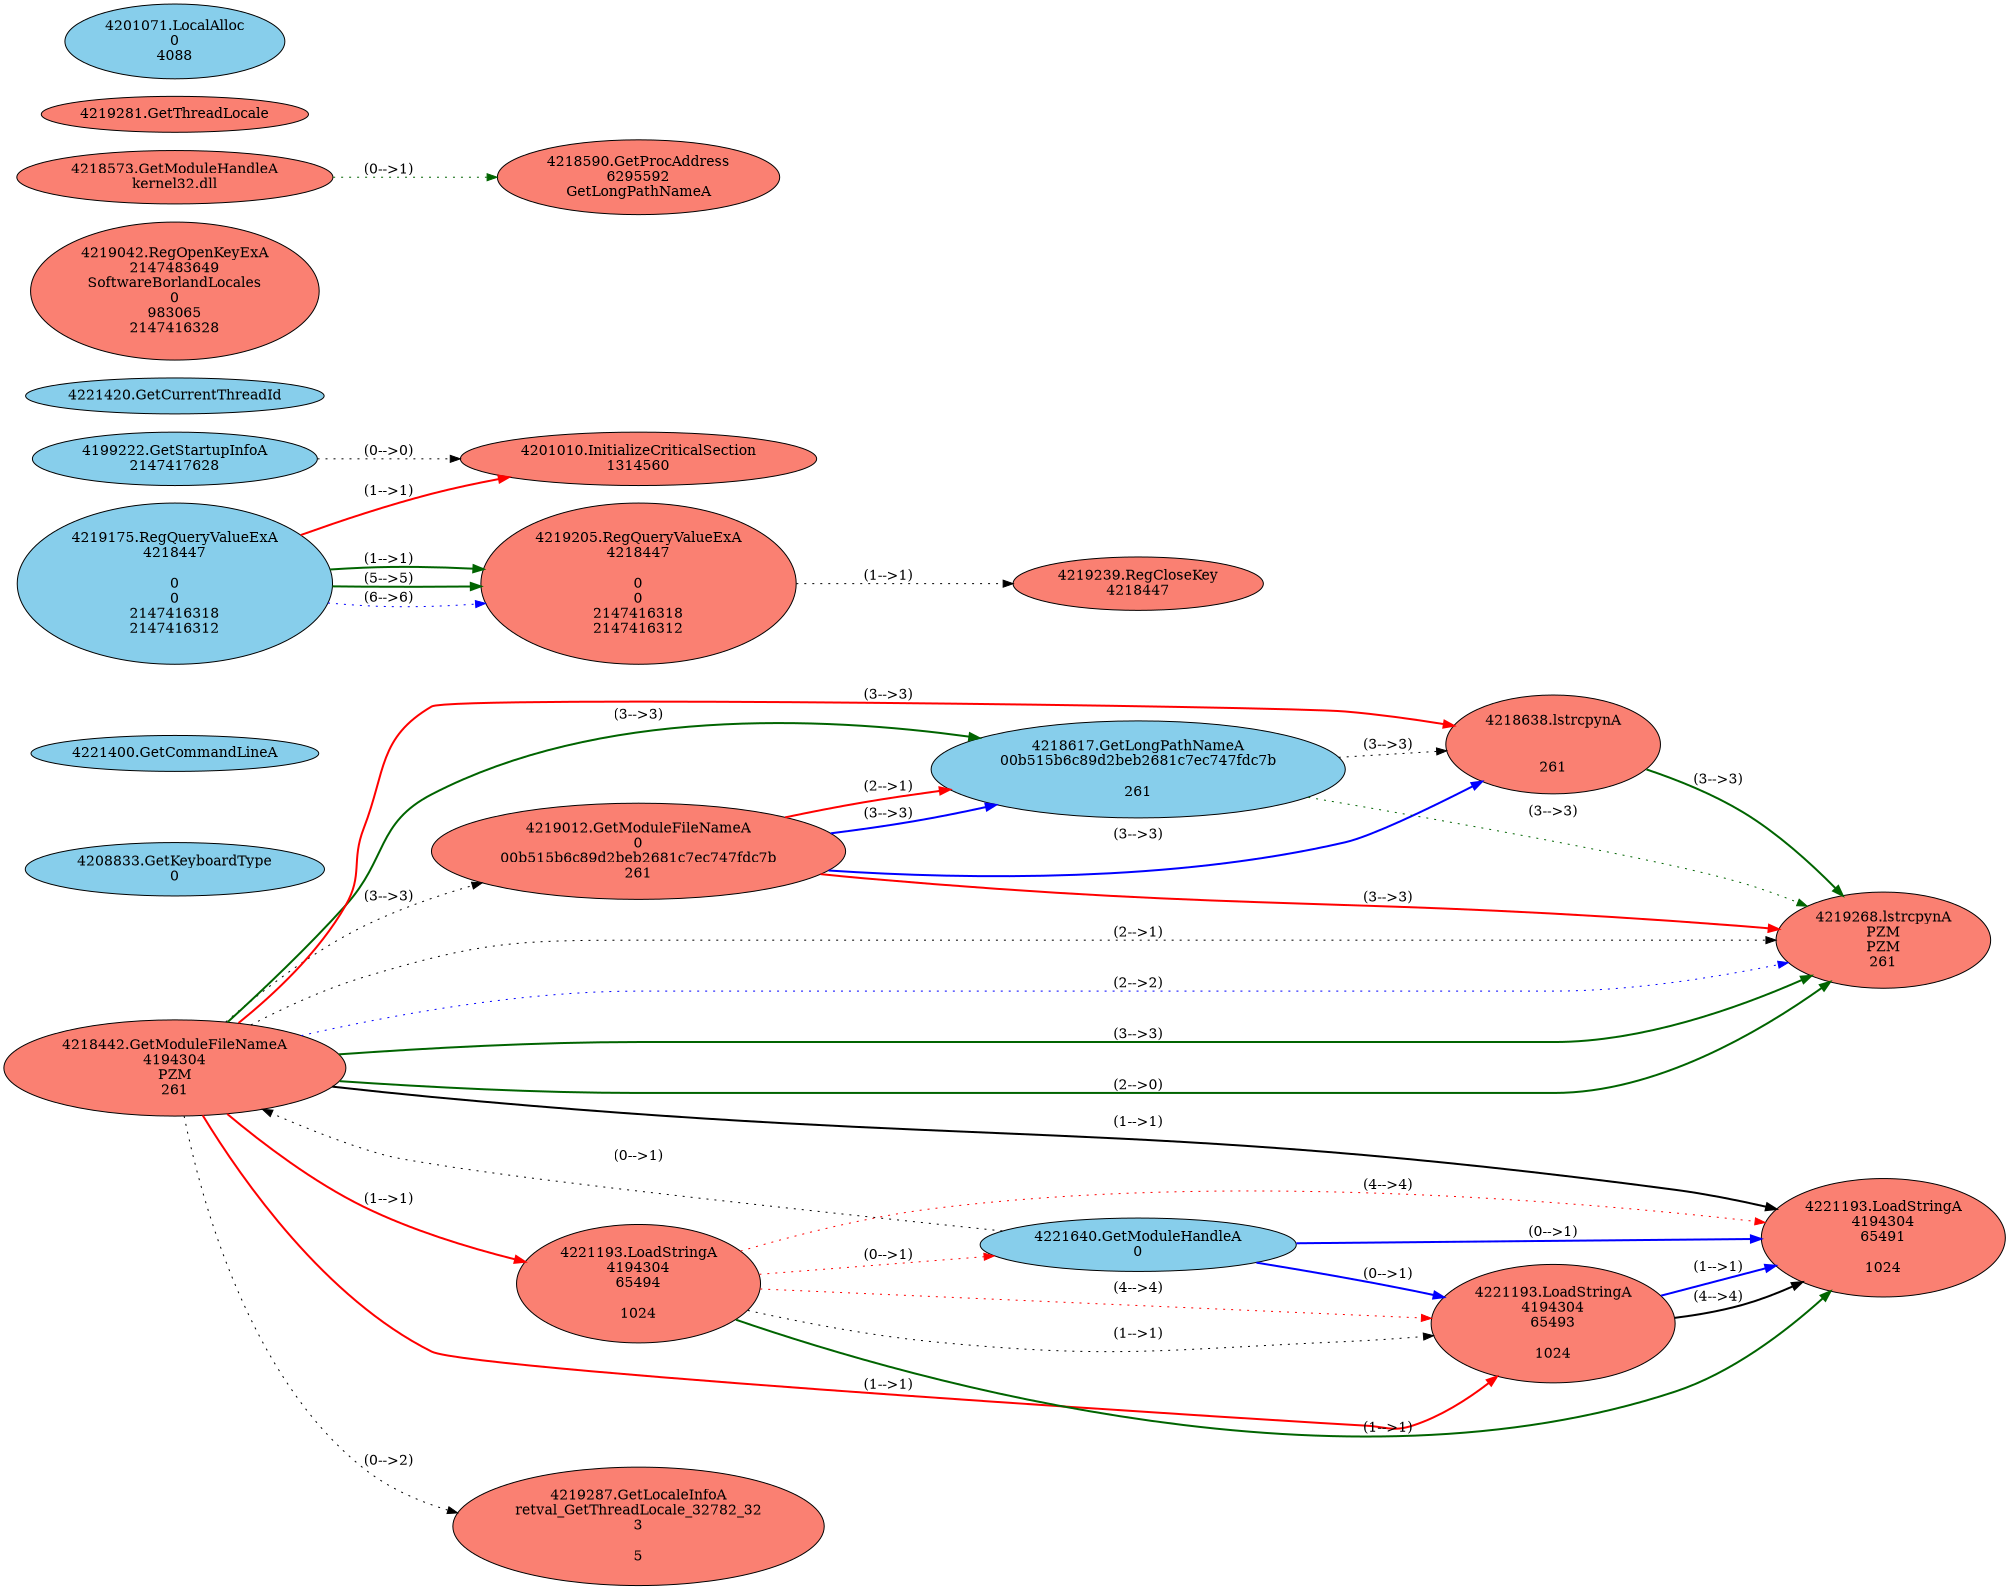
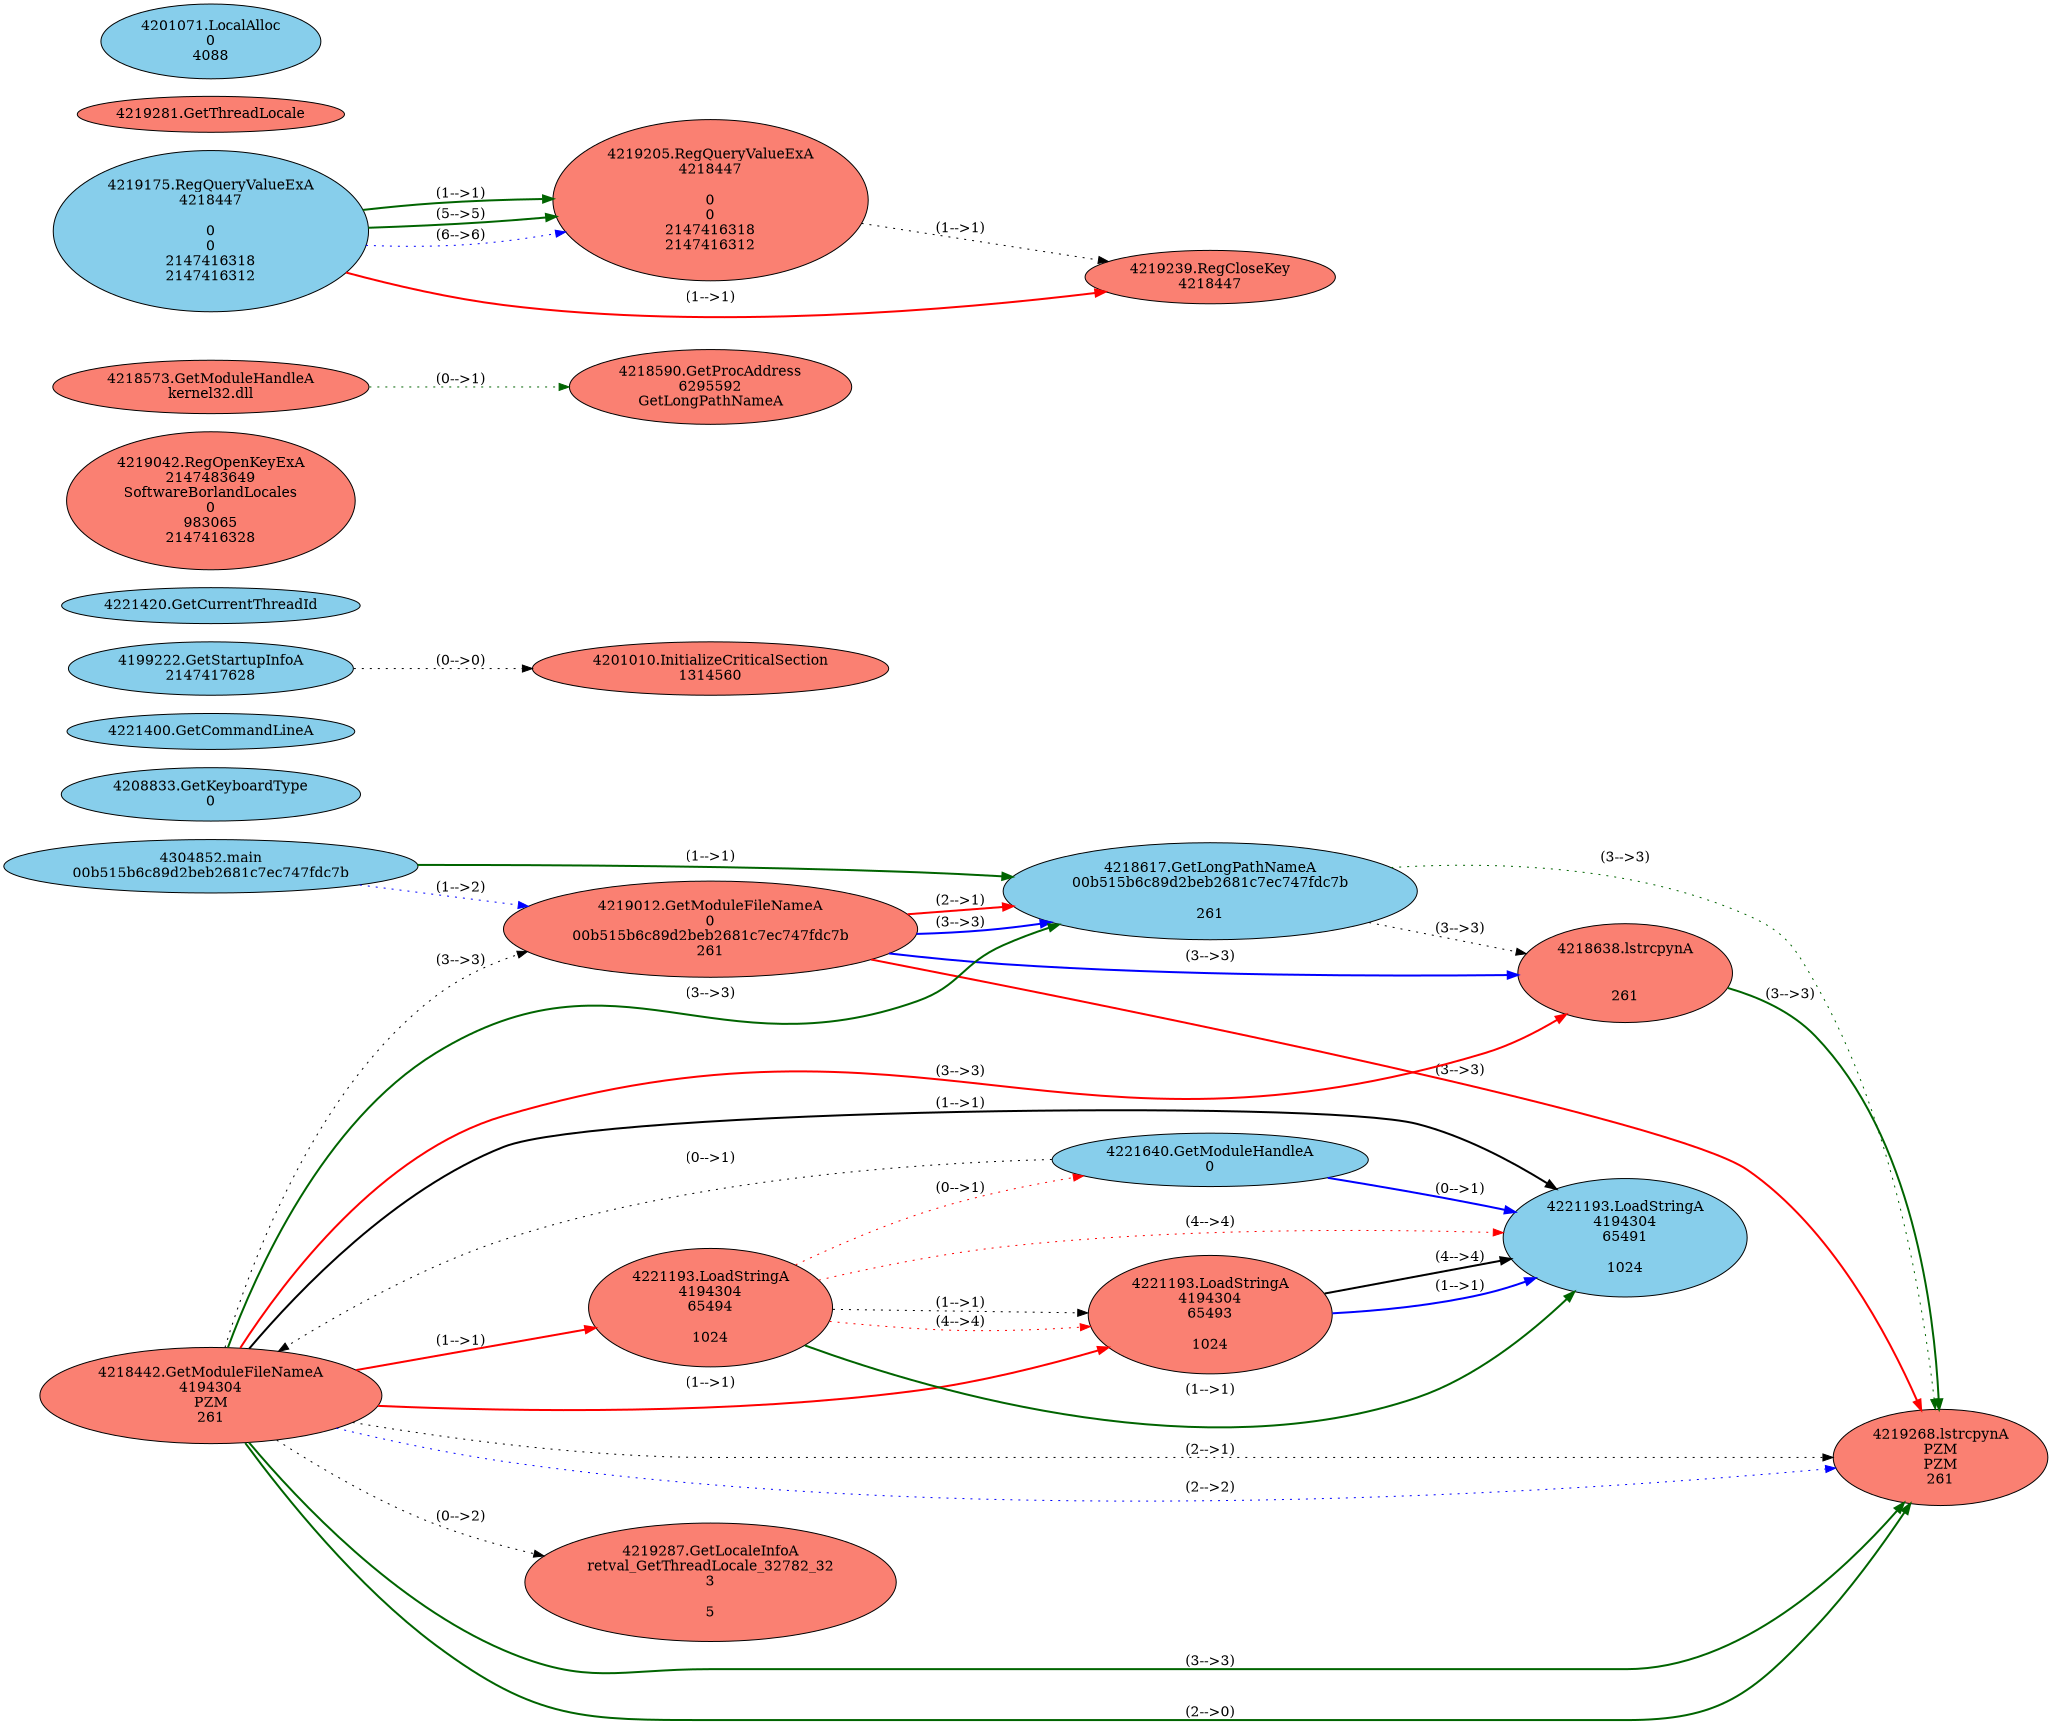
(399, 503) -> (719, 317)
none -> (211, 866)
(1883, 1238) -> (1625, 1238)
(1345, 1278) -> none
